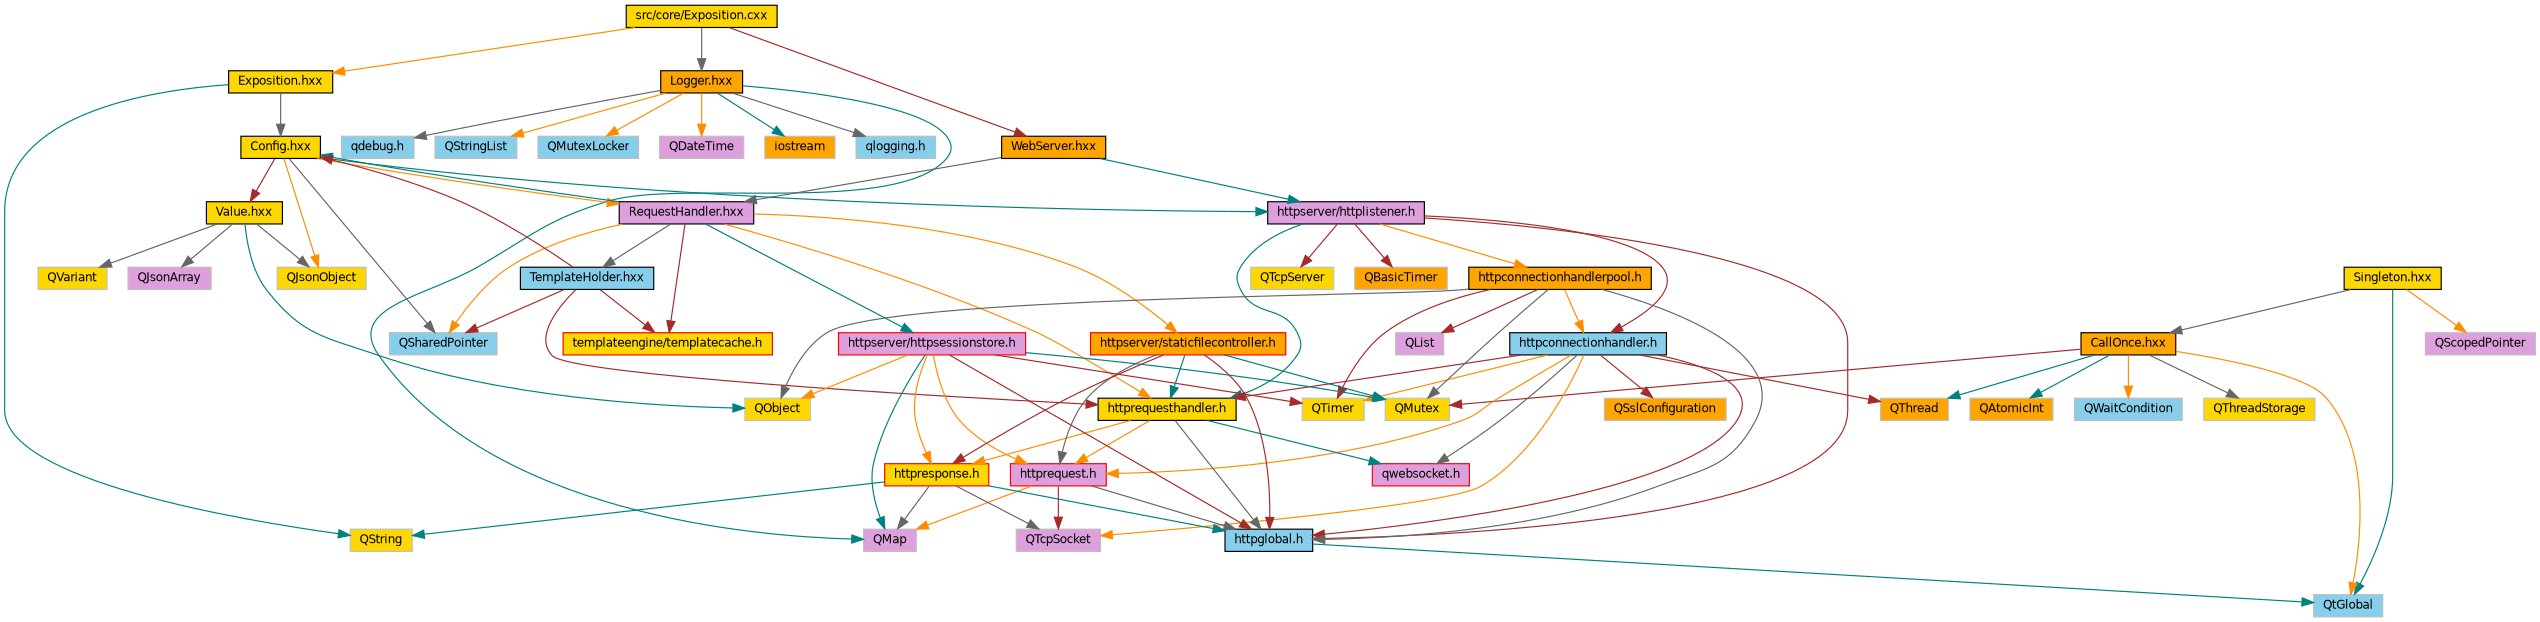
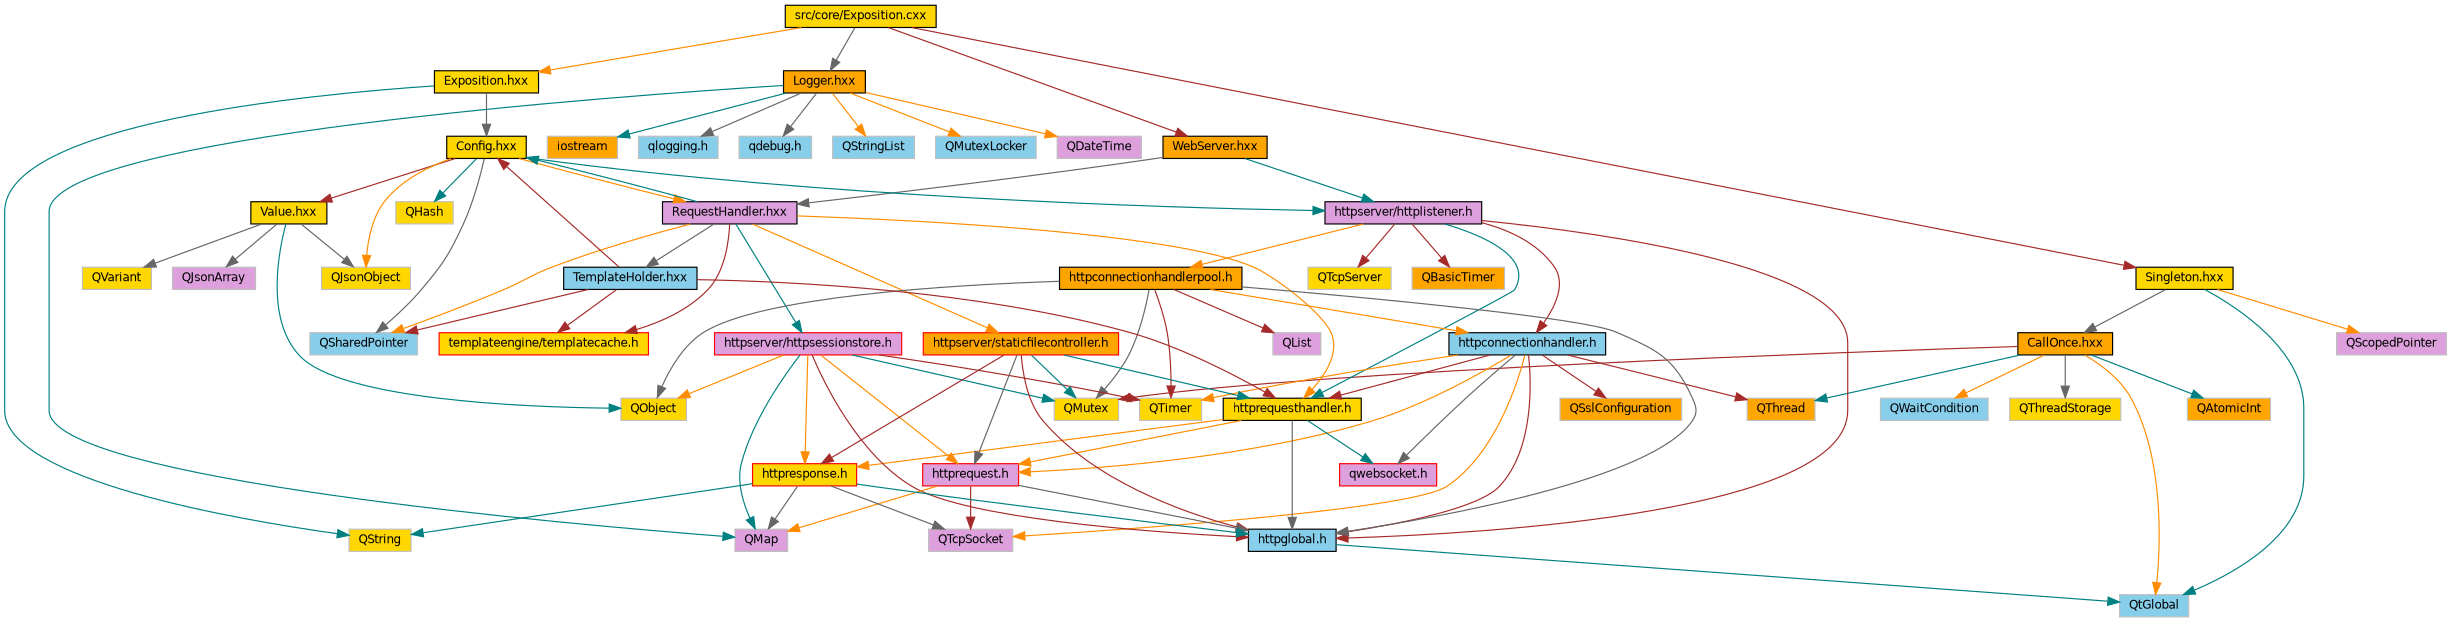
none -> (1518, 146)
none -> (425, 213)
